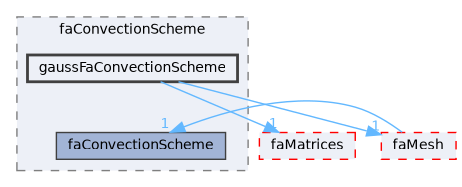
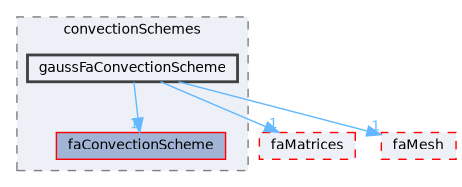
(133, 30) -> (133, 30)
(295, 101) -> (136, 100)
(141, 146) -> (141, 146)
